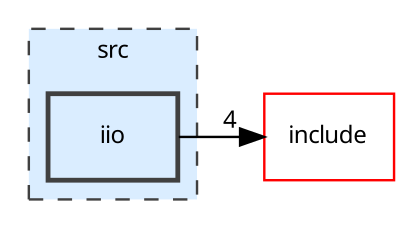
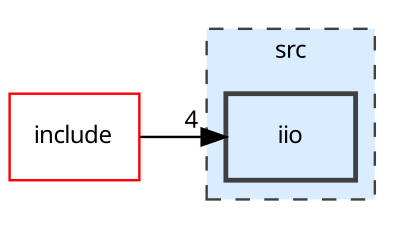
(212, 137) -> (171, 137)
